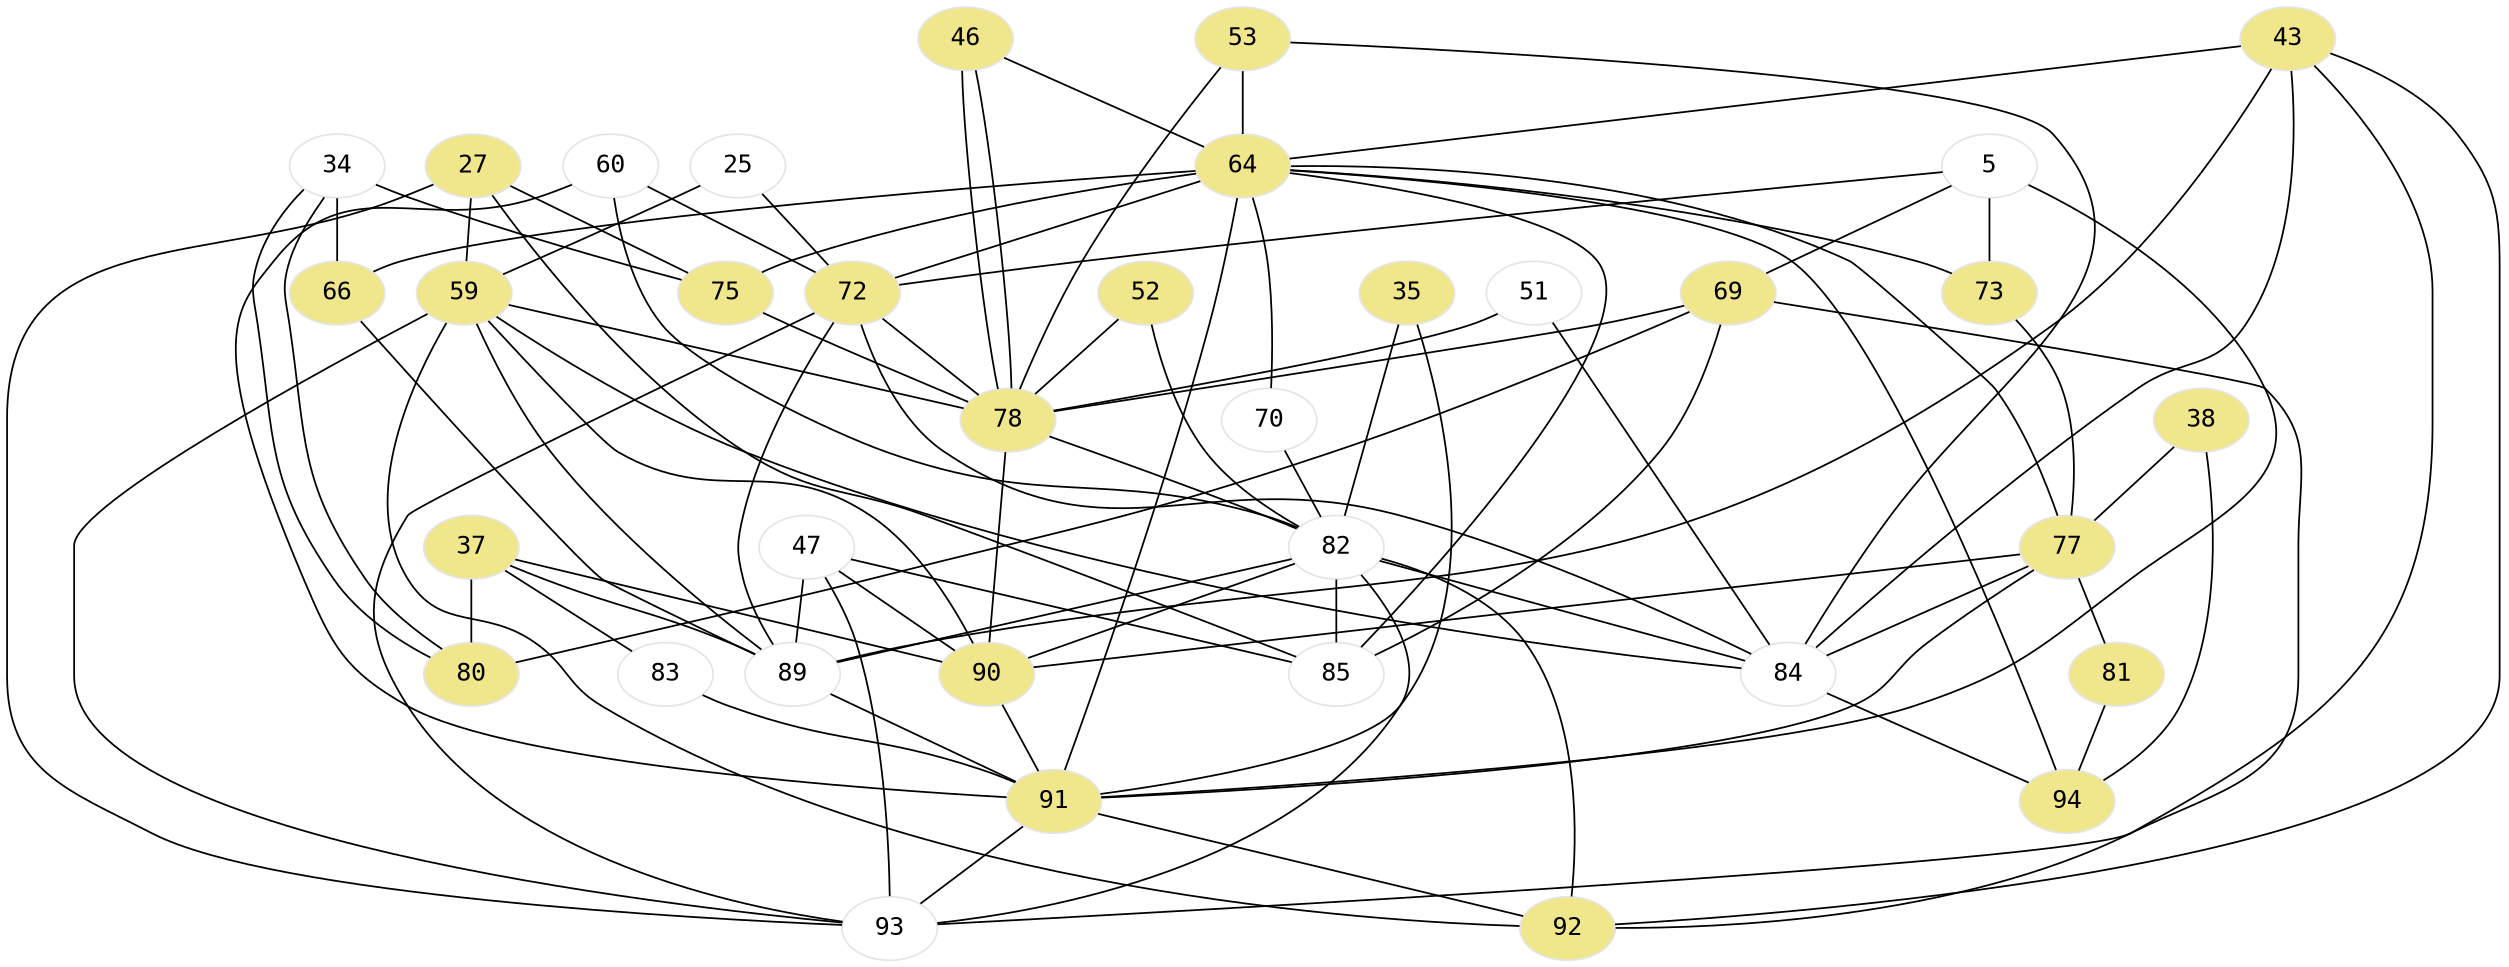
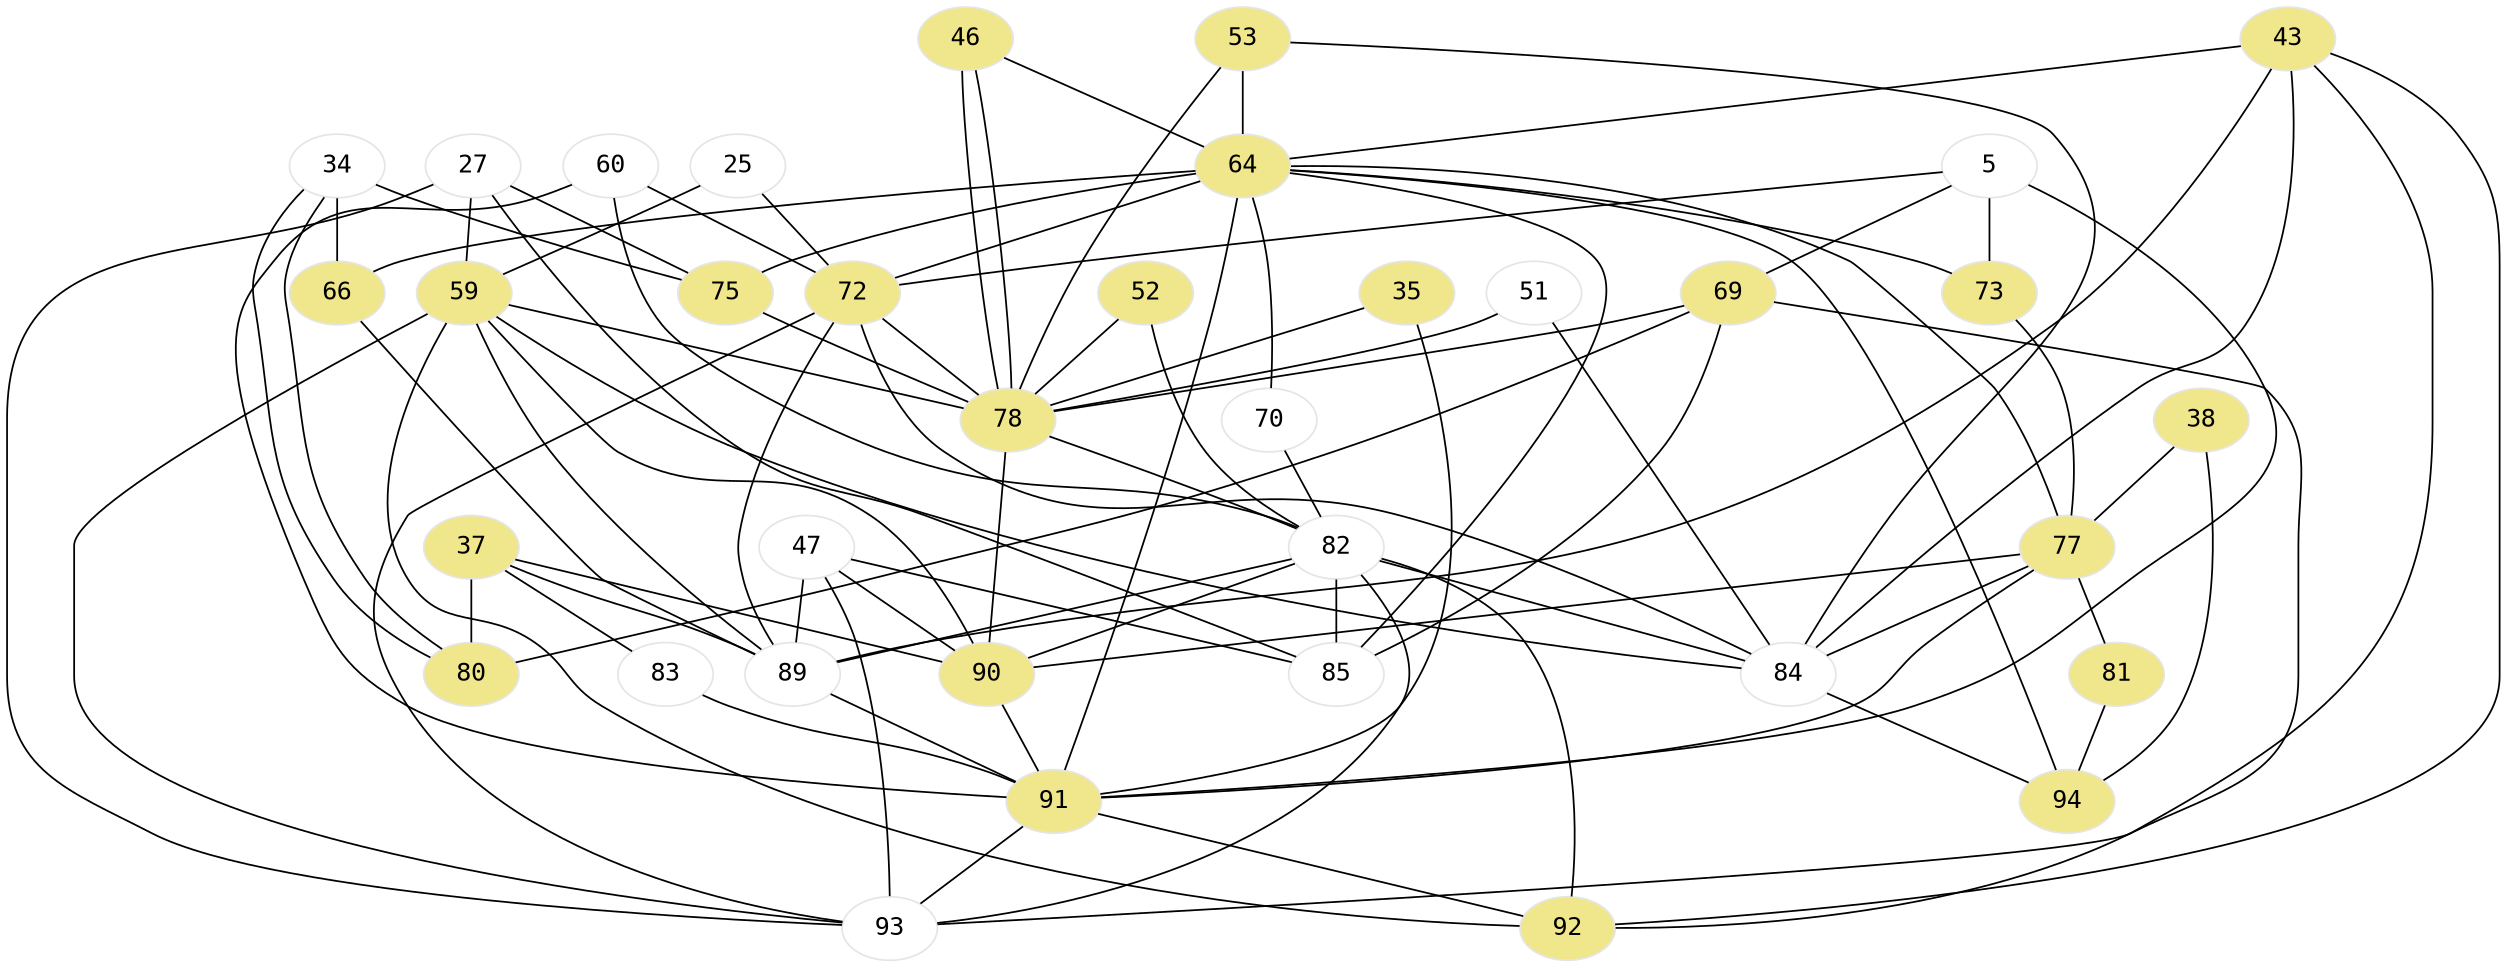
(473, 166) -> (473, 166)
(1372, 420) -> (1215, 354)
